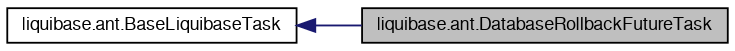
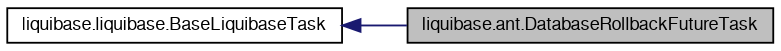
(152, 25) -> (175, 25)
